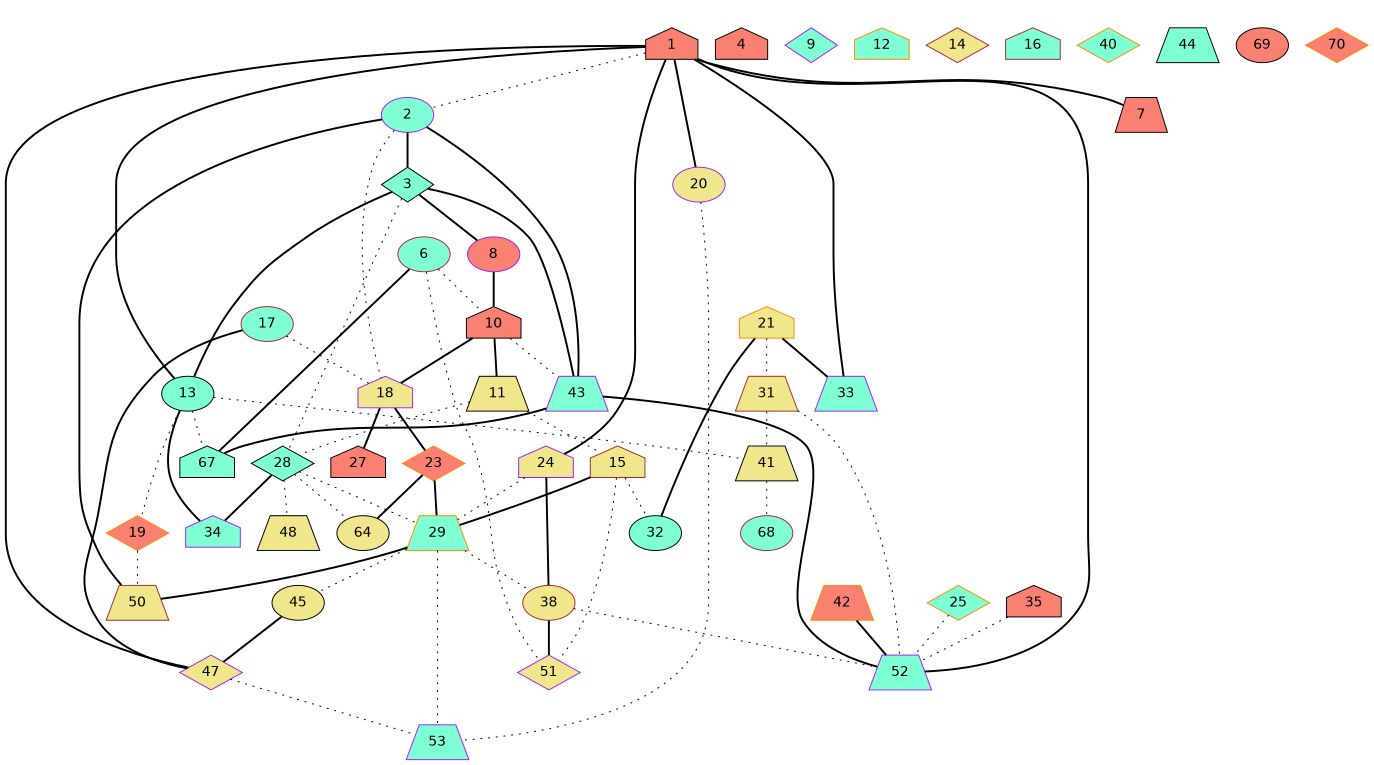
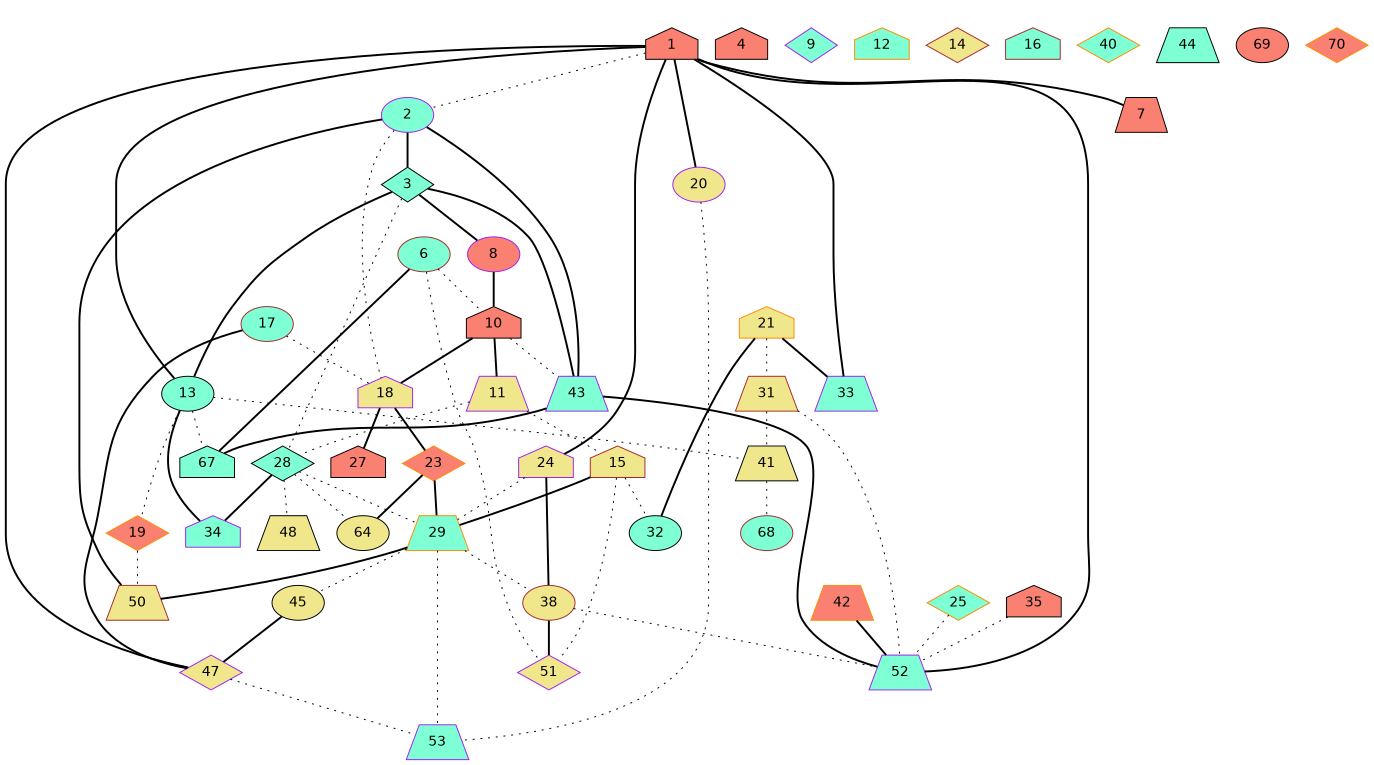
(498, 394) -> (498, 394)
